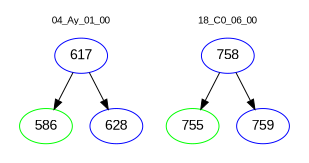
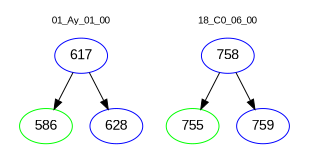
(81, 21) -> (81, 21)
